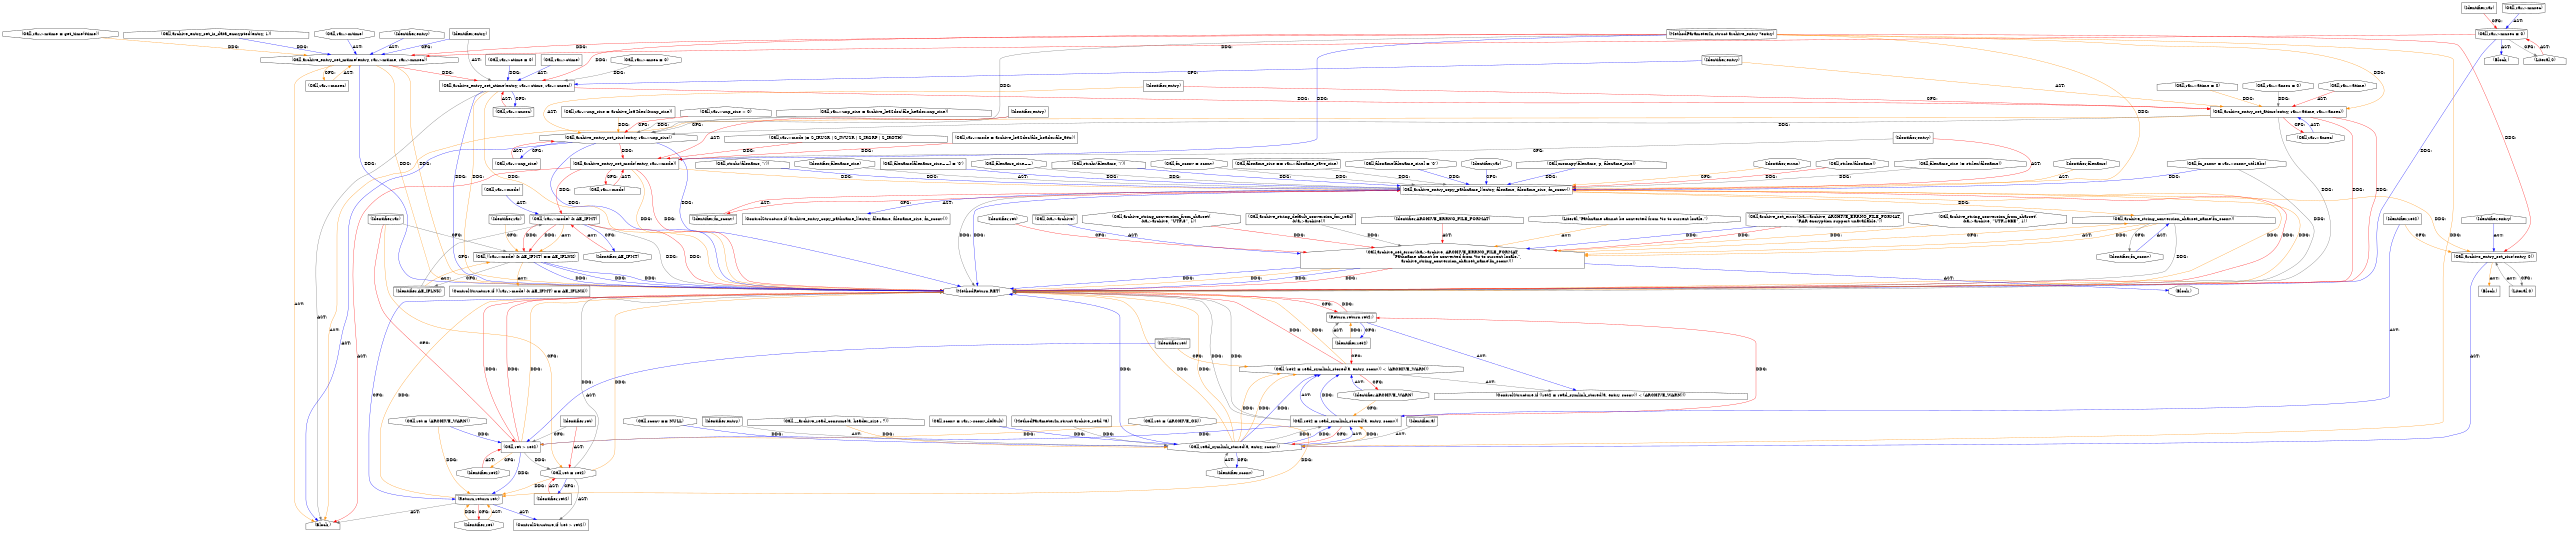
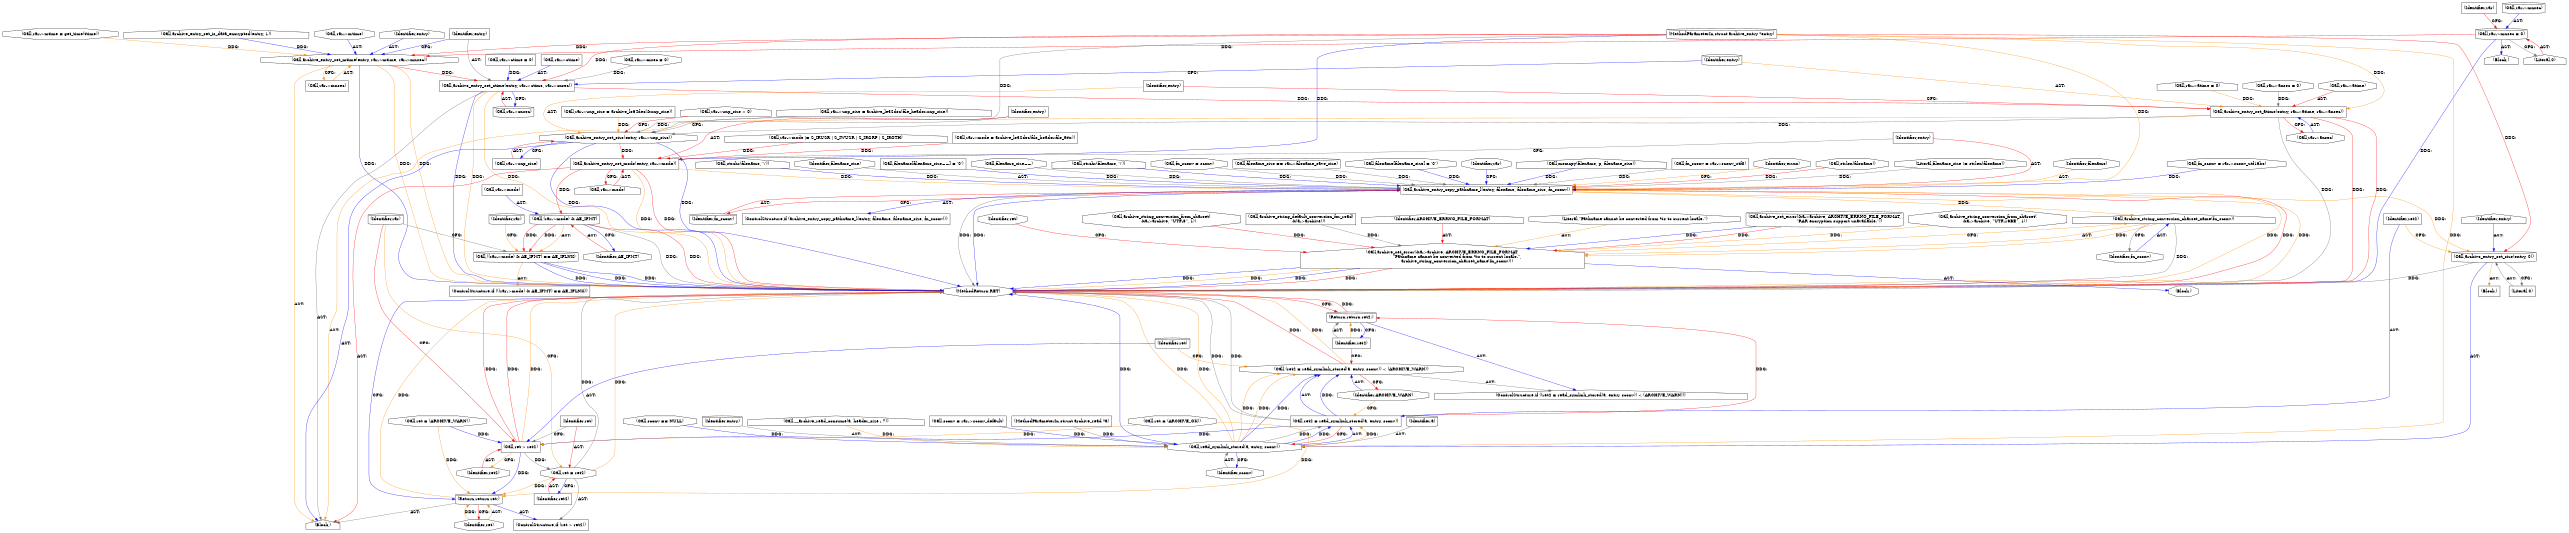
none -> (1710, 164)
(1960, 164) -> (1960, 164)
(1055, 219) -> none
(1728, 288) -> (1746, 288)
(419, 291) -> none
